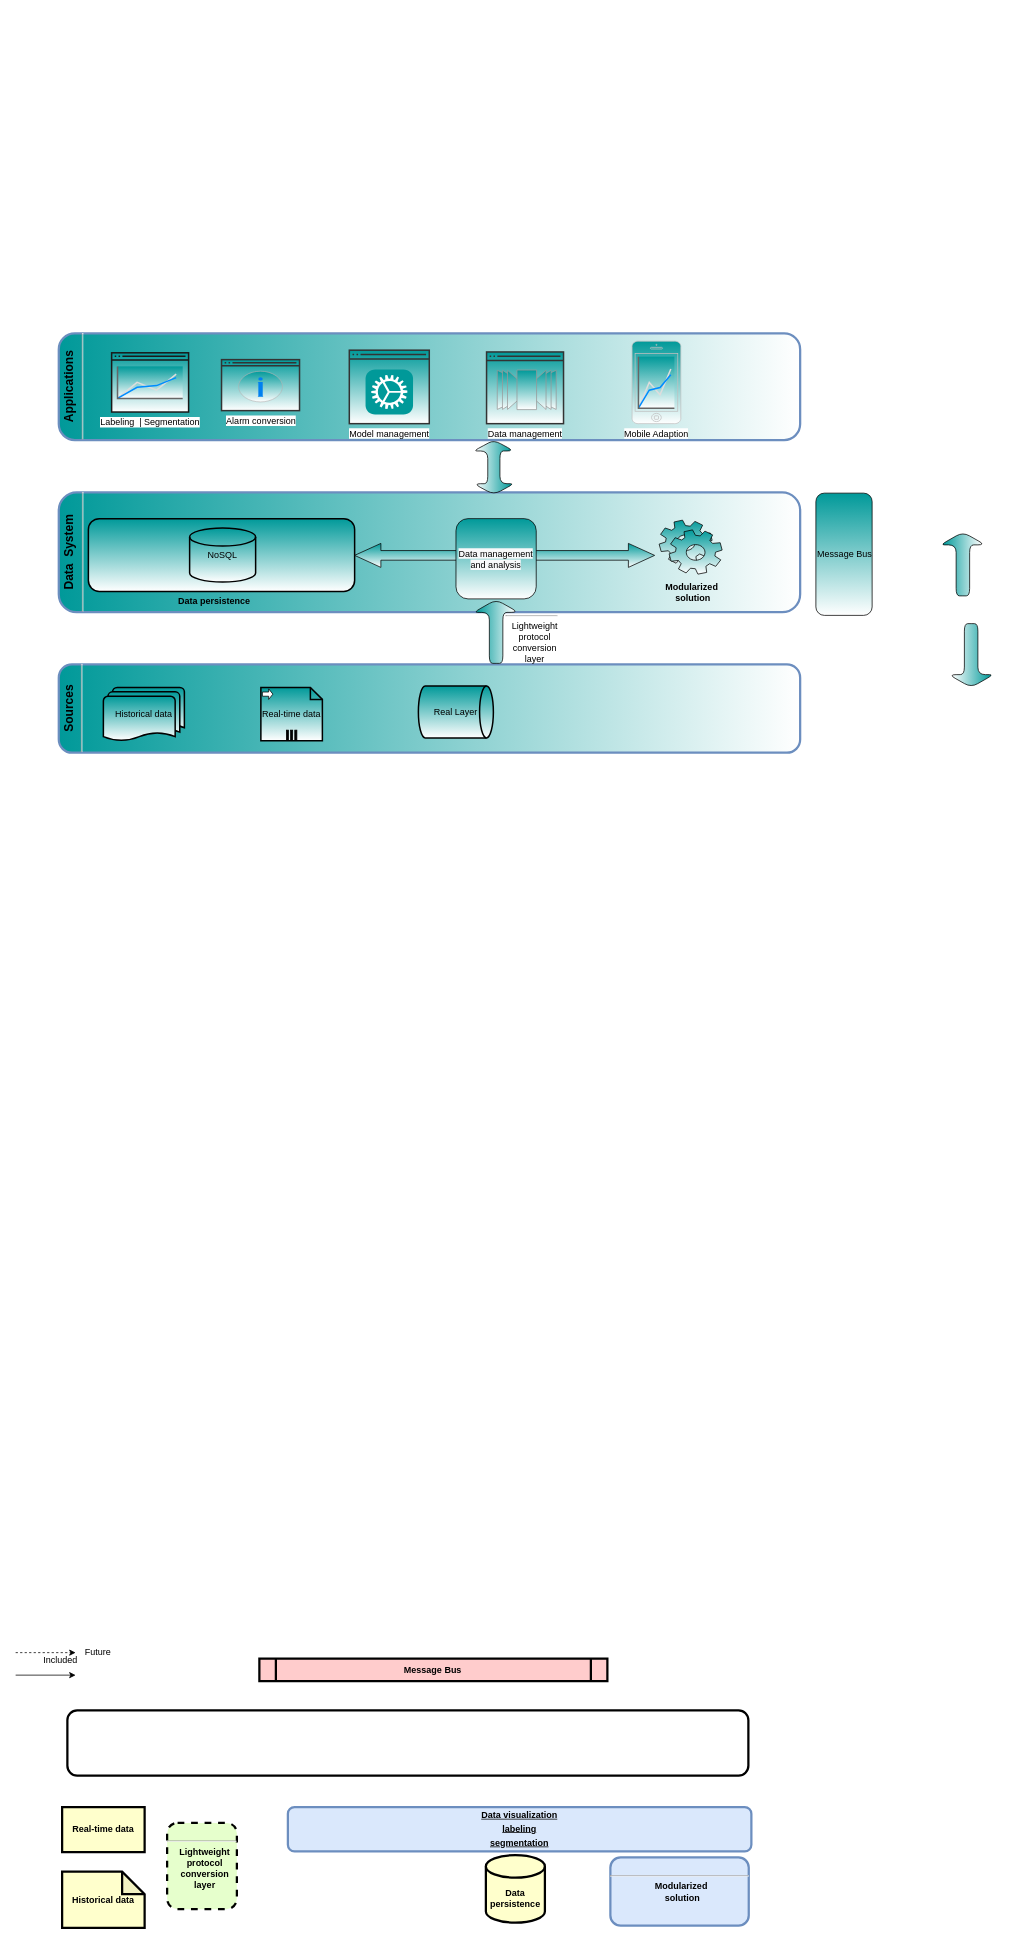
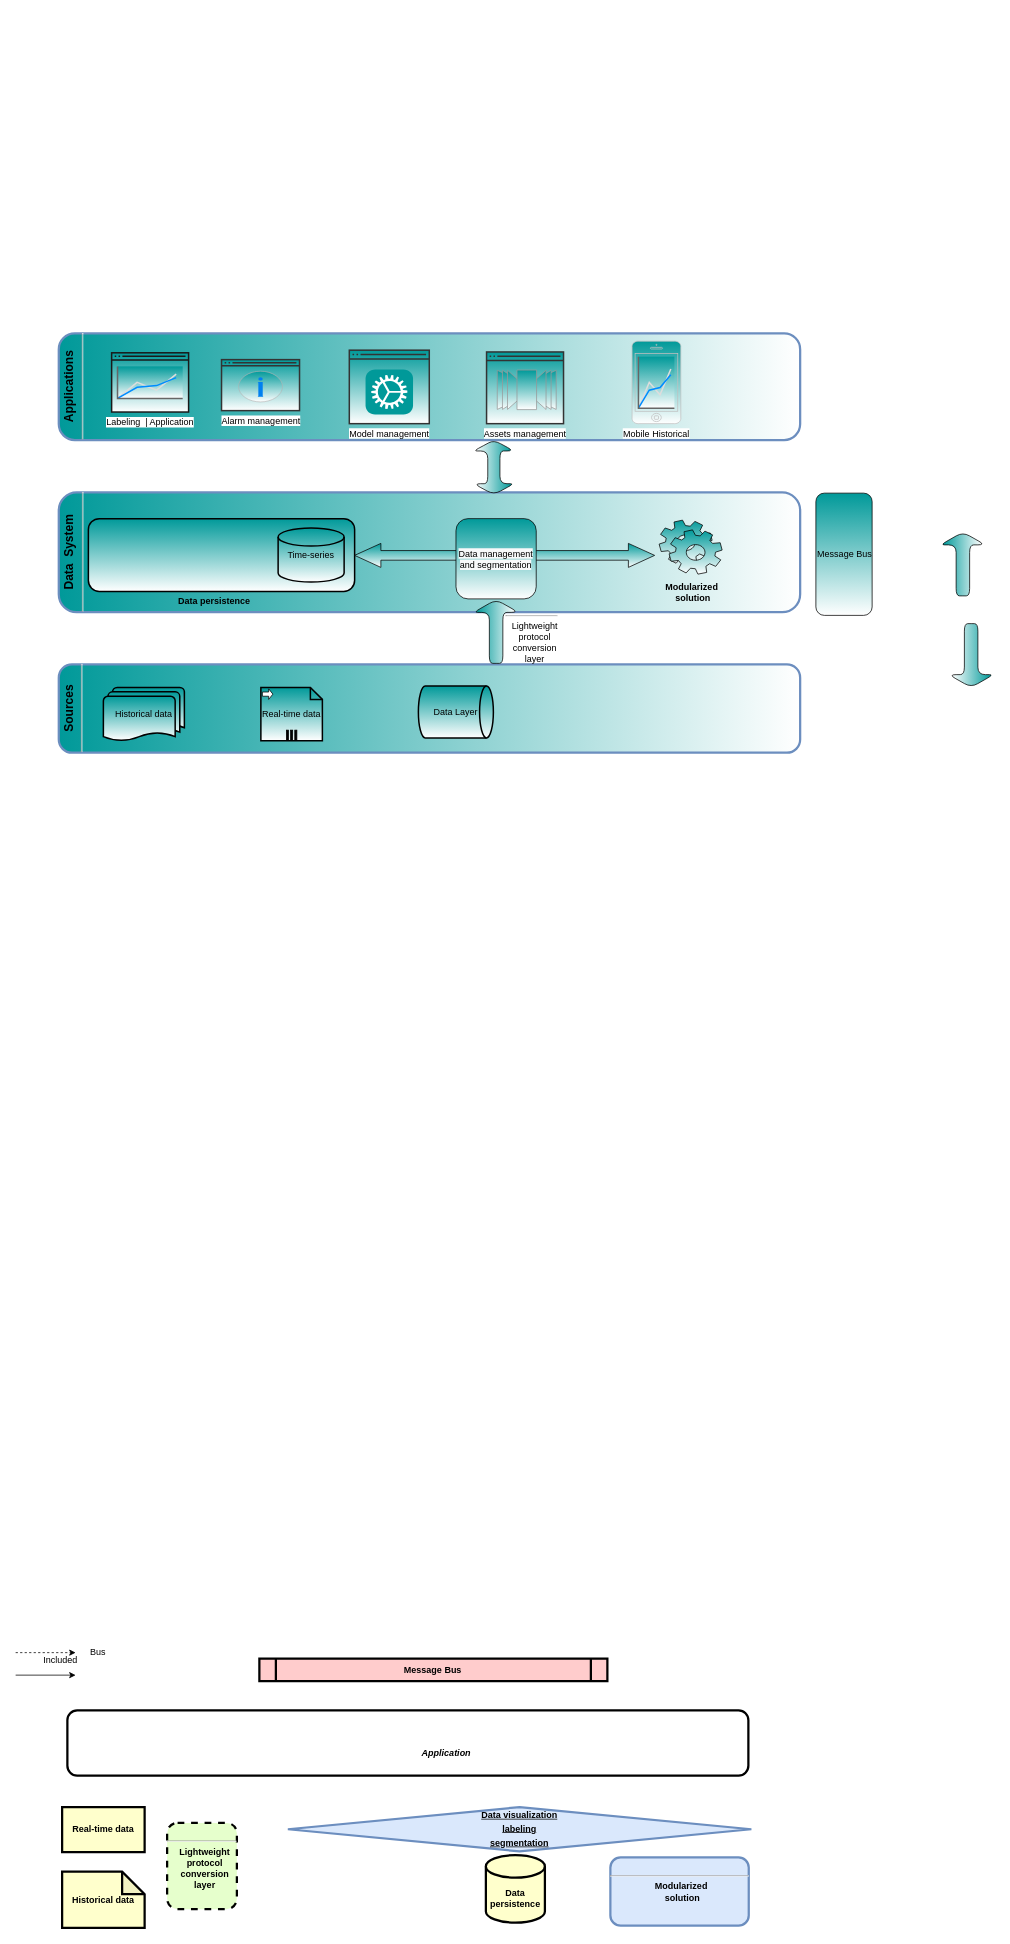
(261, 421) -> (261, 421)
(150, 423) -> (150, 423)
(525, 434) -> (525, 434)
(656, 434) -> (656, 434)
(222, 555) -> none
none -> (311, 555)
(496, 559) -> (496, 559)
(456, 712) -> (456, 712)
(98, 1653) -> (98, 1653)
none -> (446, 1753)
(519, 1829) -> (519, 1829)
